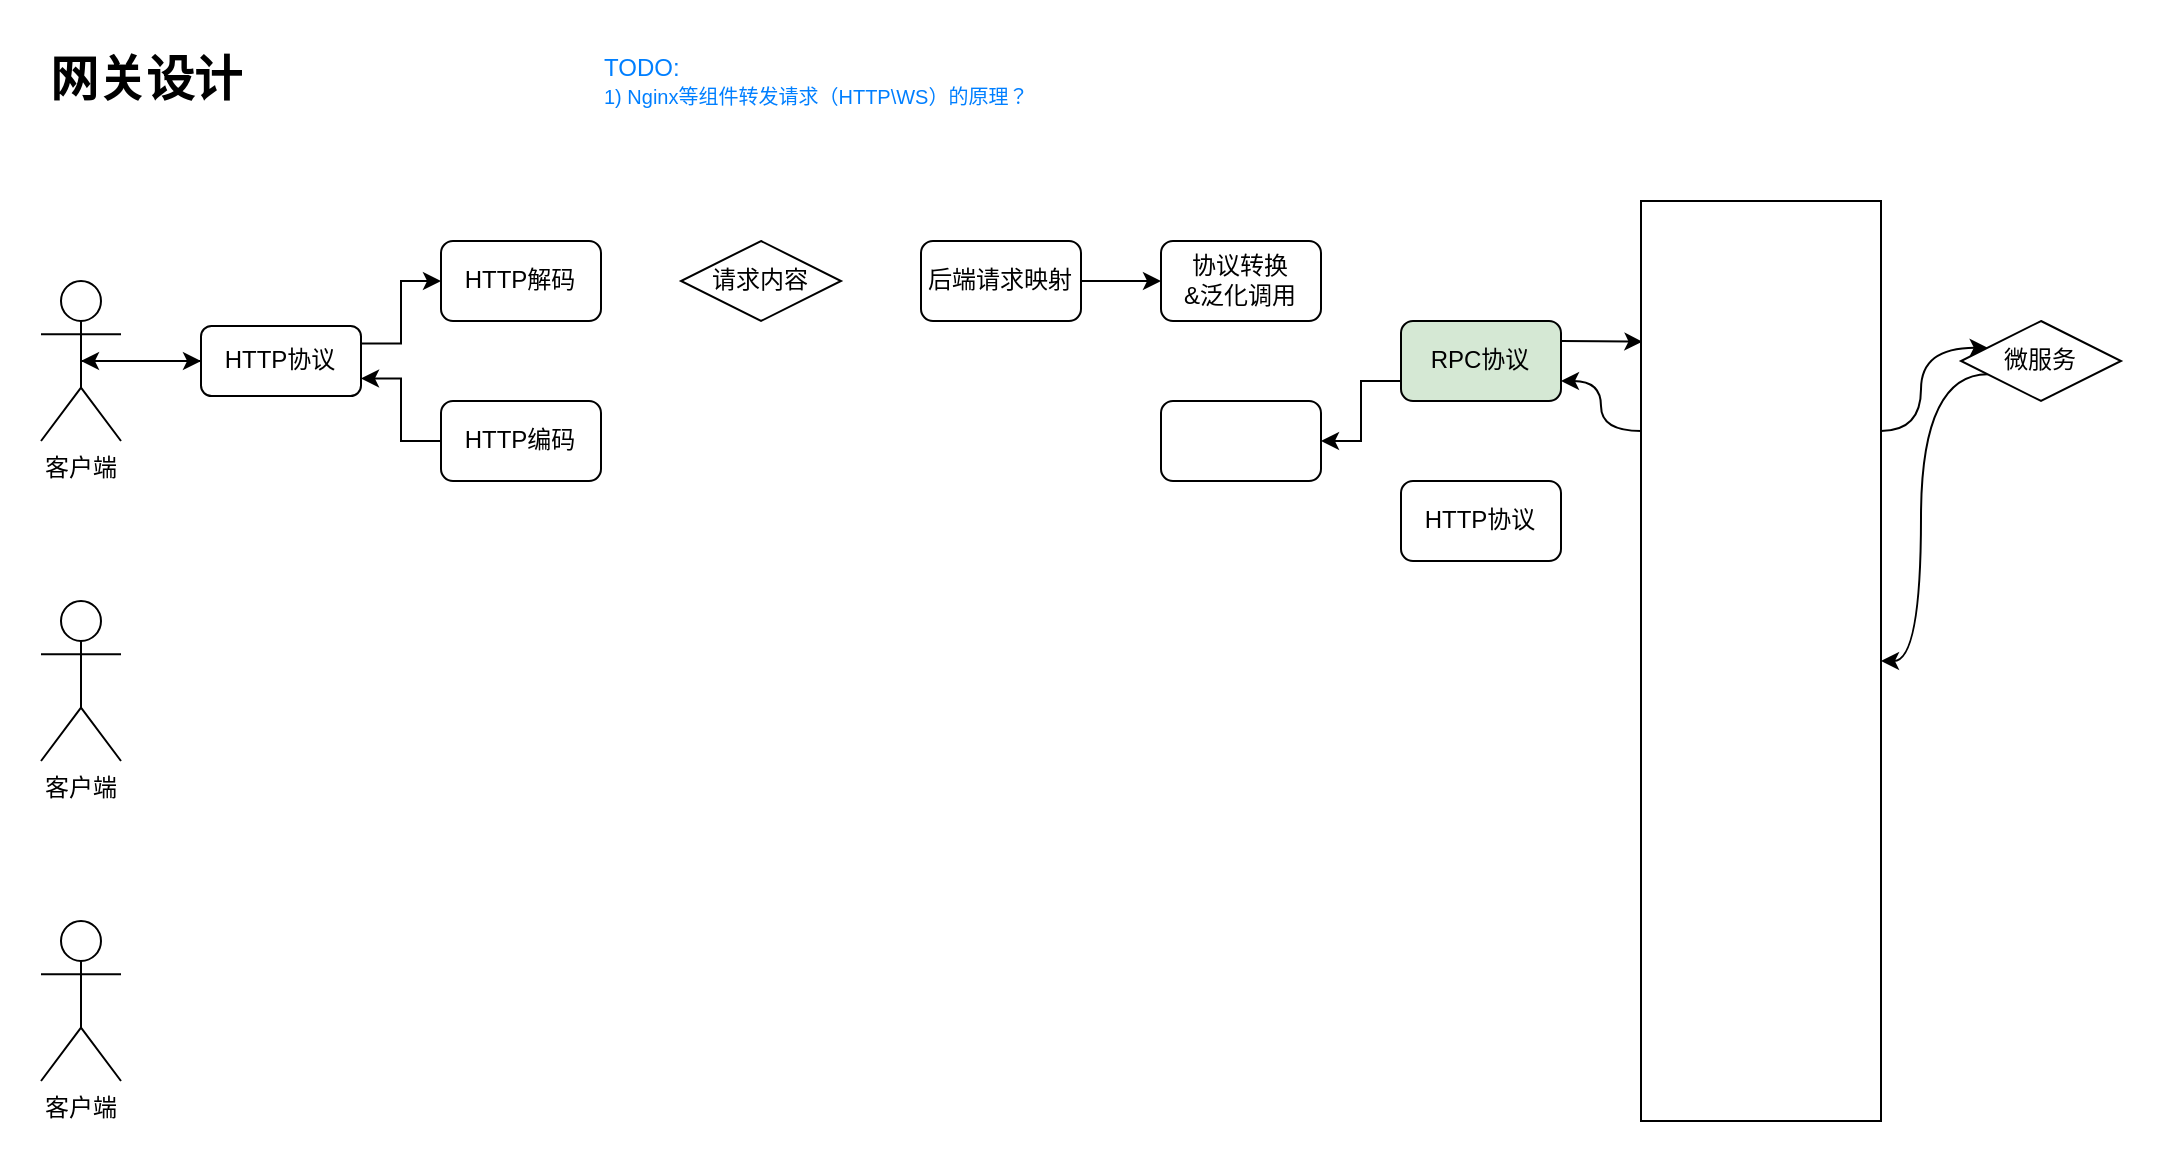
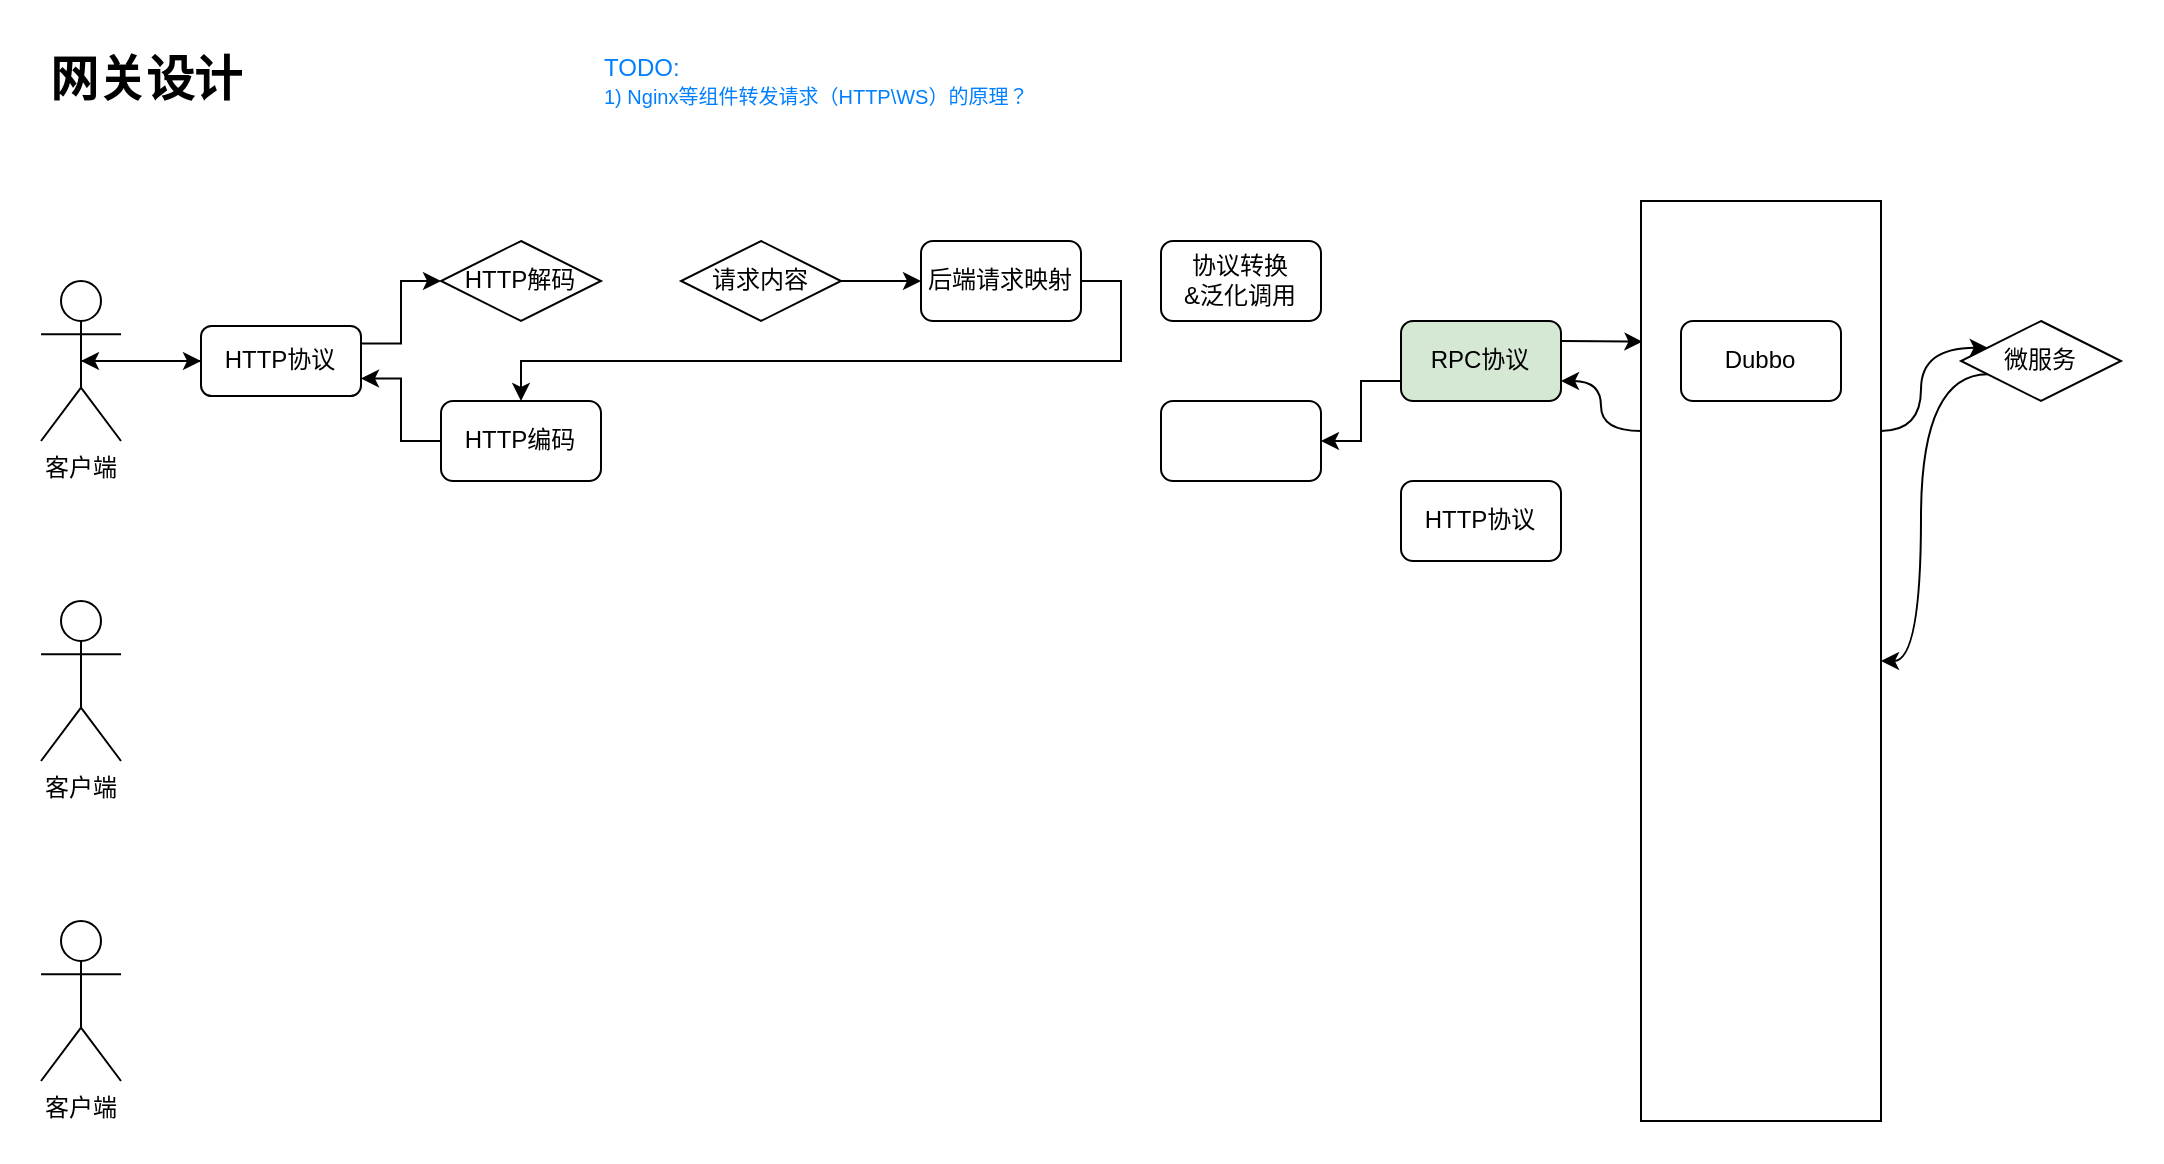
(521, 281) -> (521, 281)
none -> (874, 281)
(1133, 281) -> (849, 361)
none -> (1761, 361)
